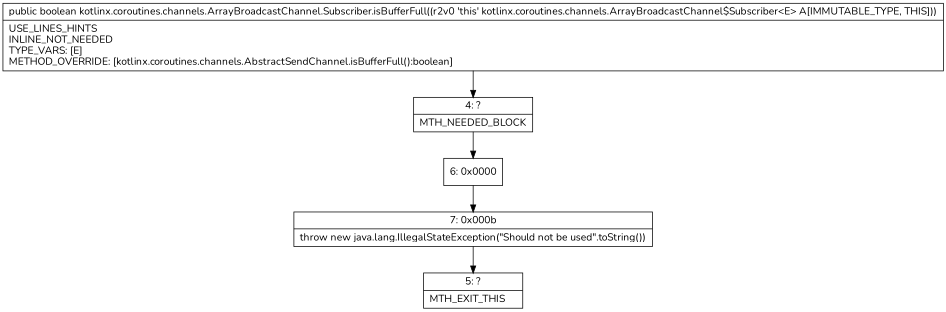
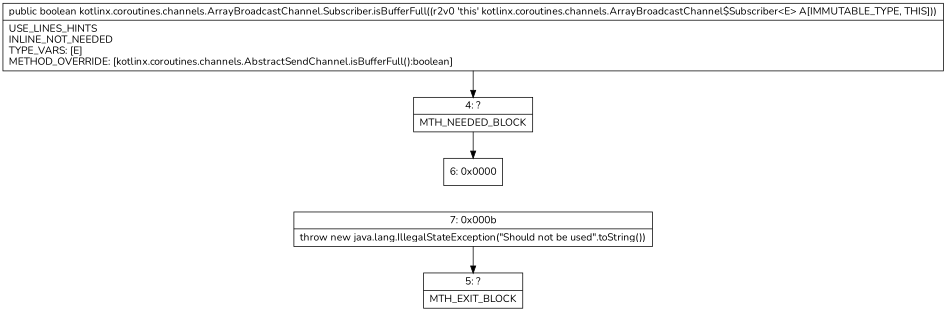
(473, 195) -> none
(467, 299) -> (473, 299)
